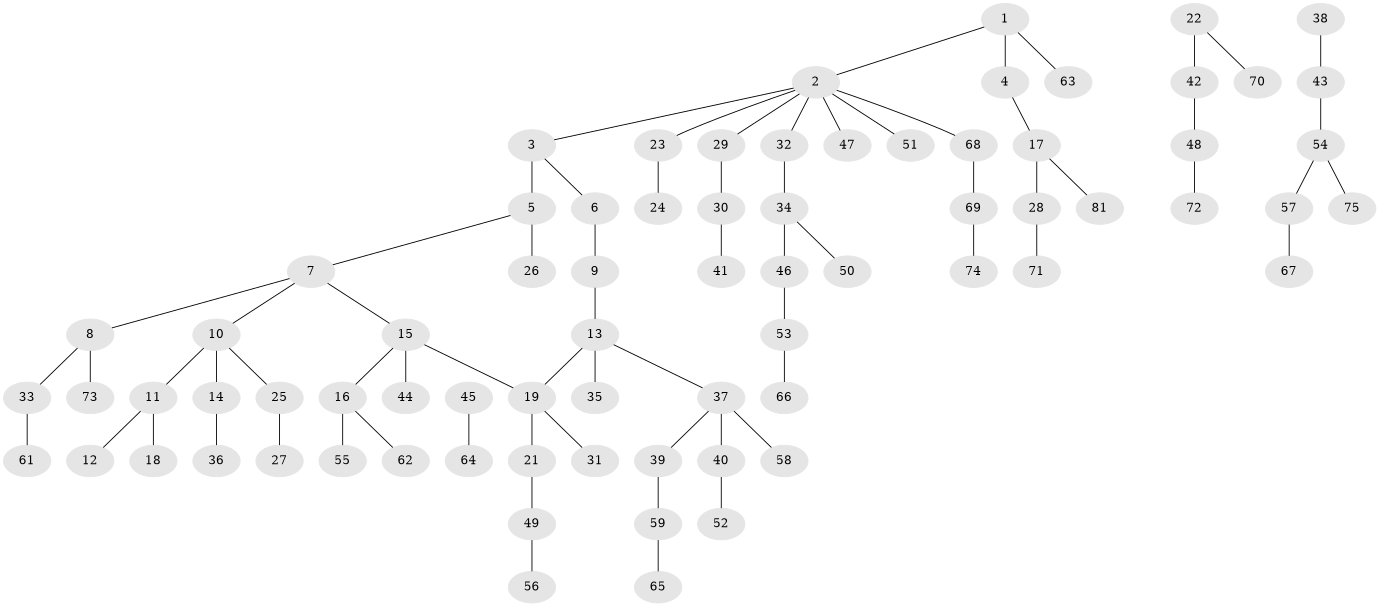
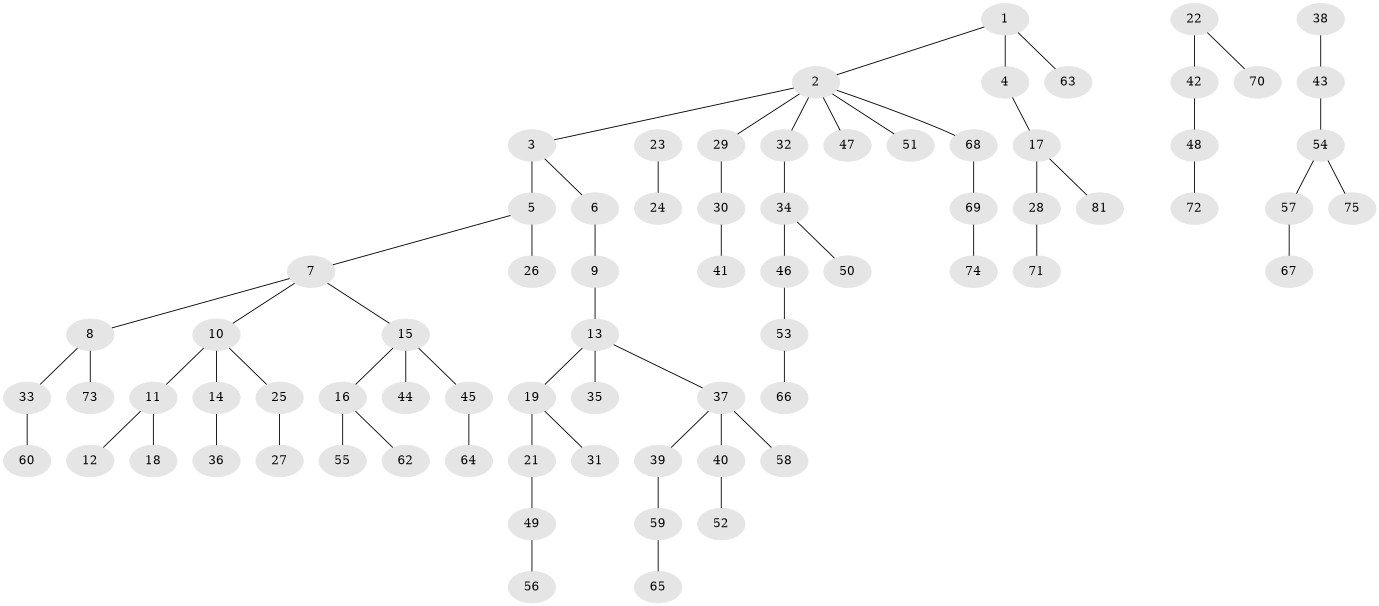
(735, 112) -> none
(469, 366) -> (437, 366)
(27, 461) -> (27, 461)
